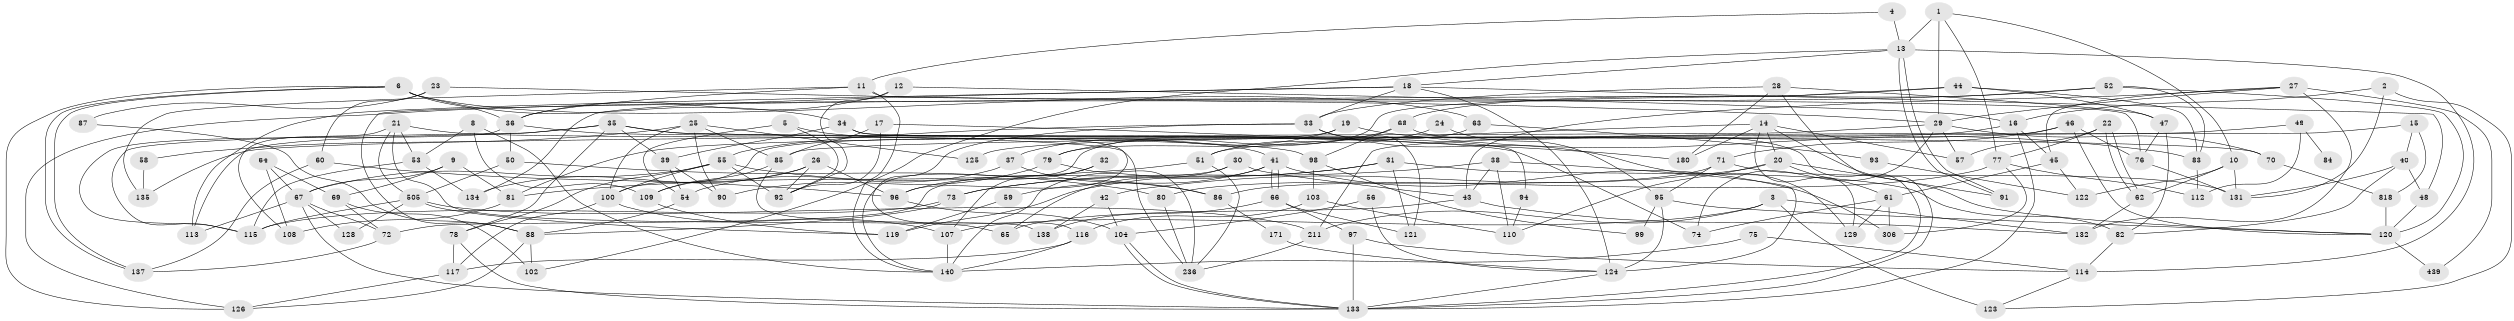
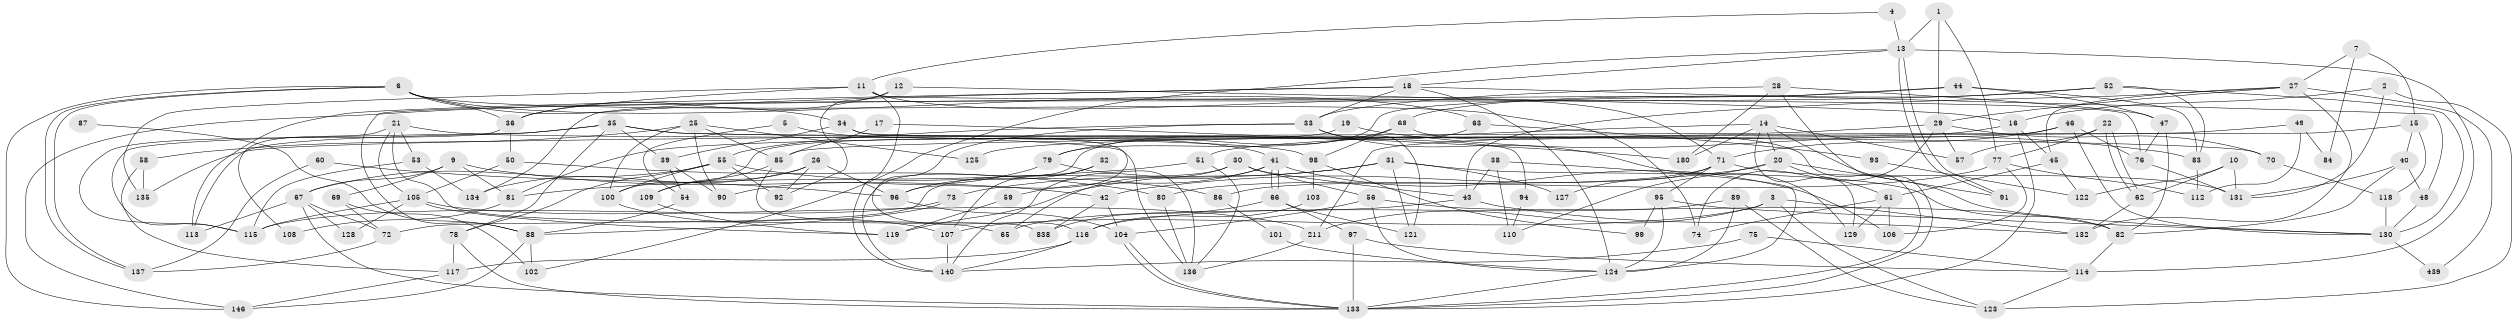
none -> (2357, 49)
(2101, 50) -> none
(436, 86) -> none
none -> (1297, 103)
(473, 123) -> none
(1440, 123) -> none
(1113, 136) -> (1274, 107)
(263, 161) -> none
(1011, 161) -> none
(838, 163) -> none
(873, 169) -> none
(1223, 175) -> none
none -> (778, 184)
none -> (1331, 188)
(414, 198) -> (414, 198)
none -> (1562, 198)
none -> (1736, 198)
(2386, 198) -> (2386, 198)
none -> (1803, 208)
(1411, 218) -> none
(502, 231) -> (251, 259)
(1044, 235) -> (1044, 235)
(1276, 235) -> (1276, 235)
(1889, 235) -> (1889, 235)
(2386, 235) -> (2386, 235)
(1190, 272) -> (1190, 272)
(239, 309) -> (239, 309)
